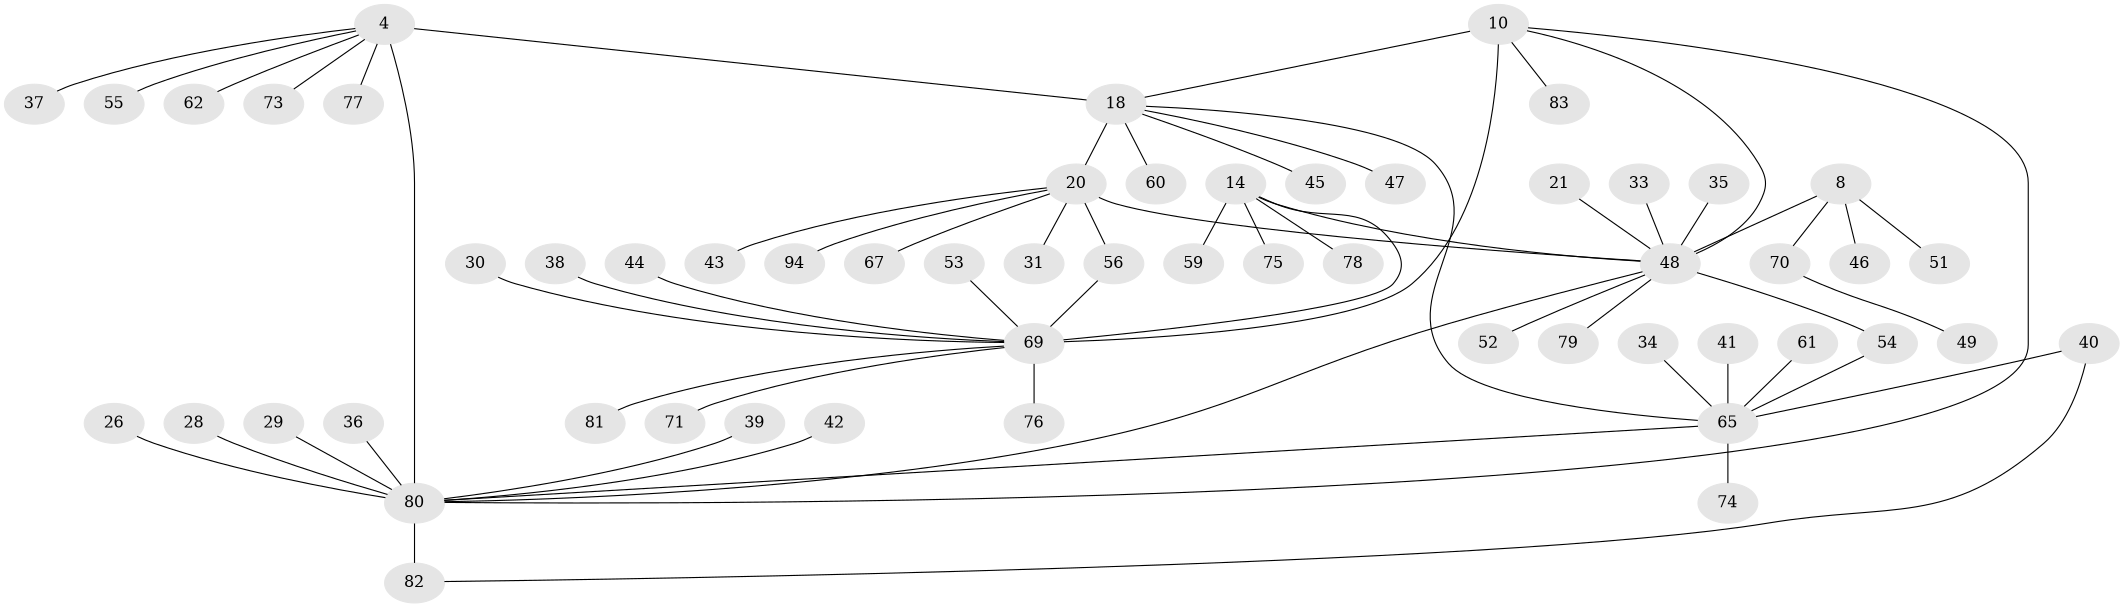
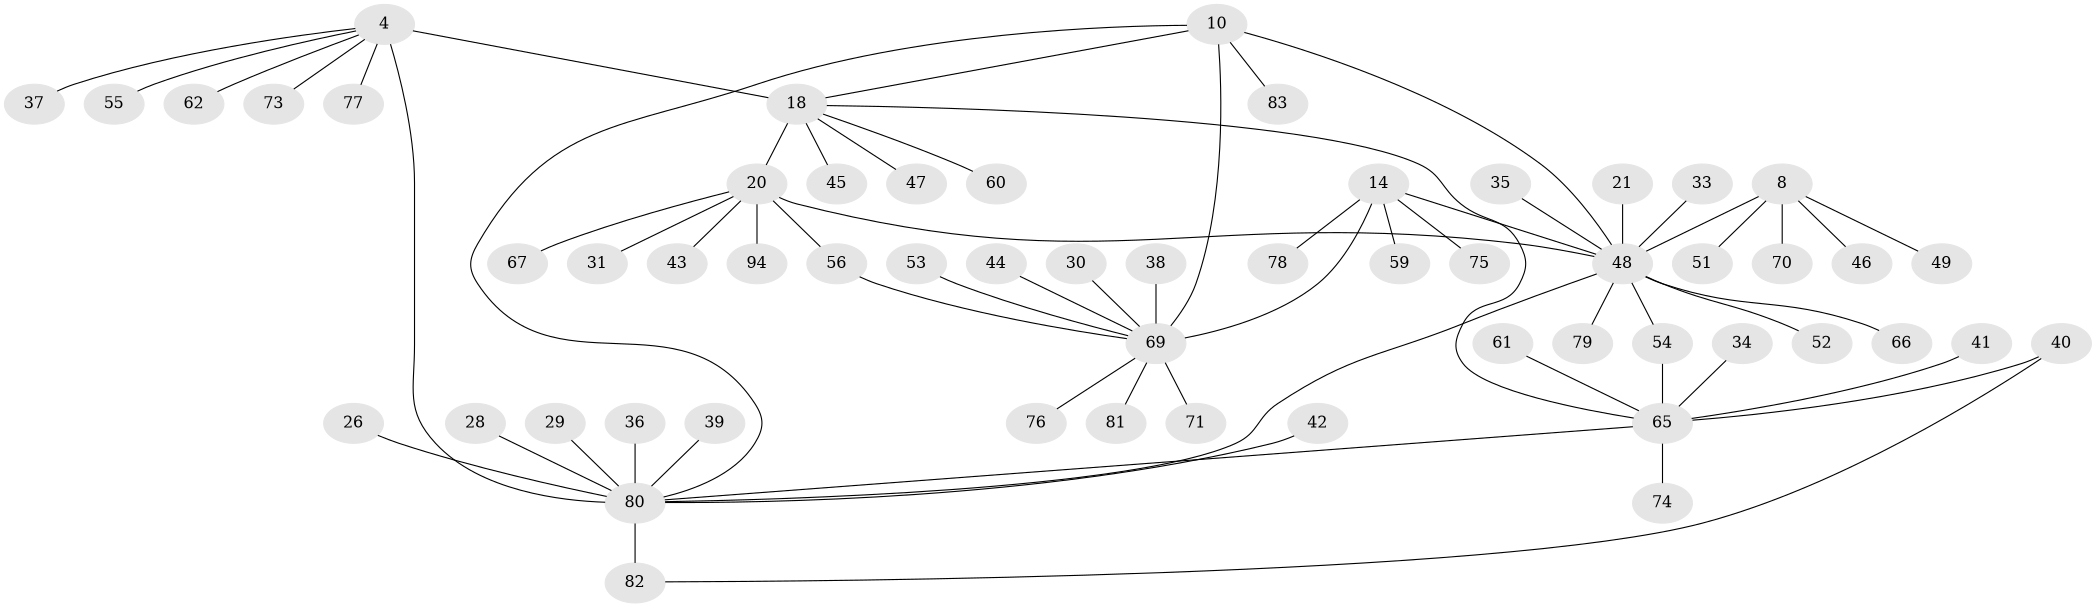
(1874, 304) -> (1862, 224)
none -> (1902, 344)
